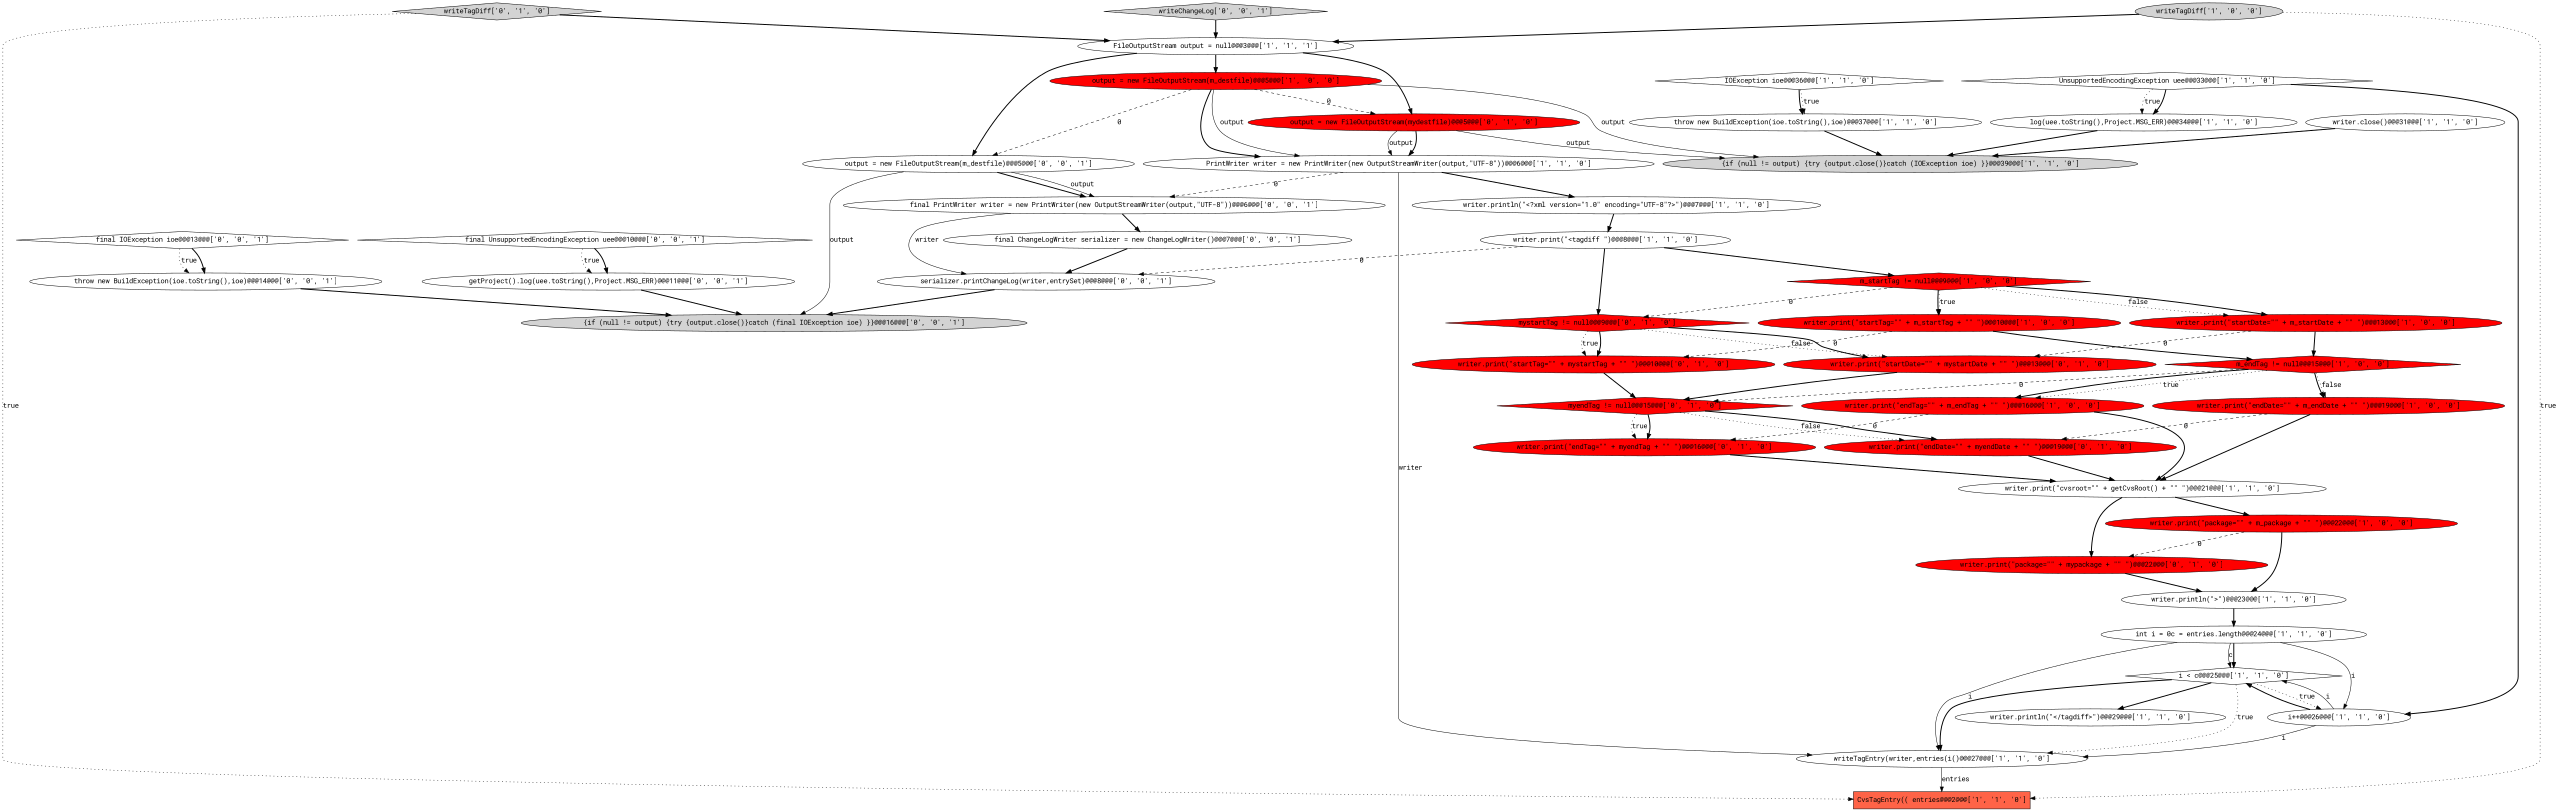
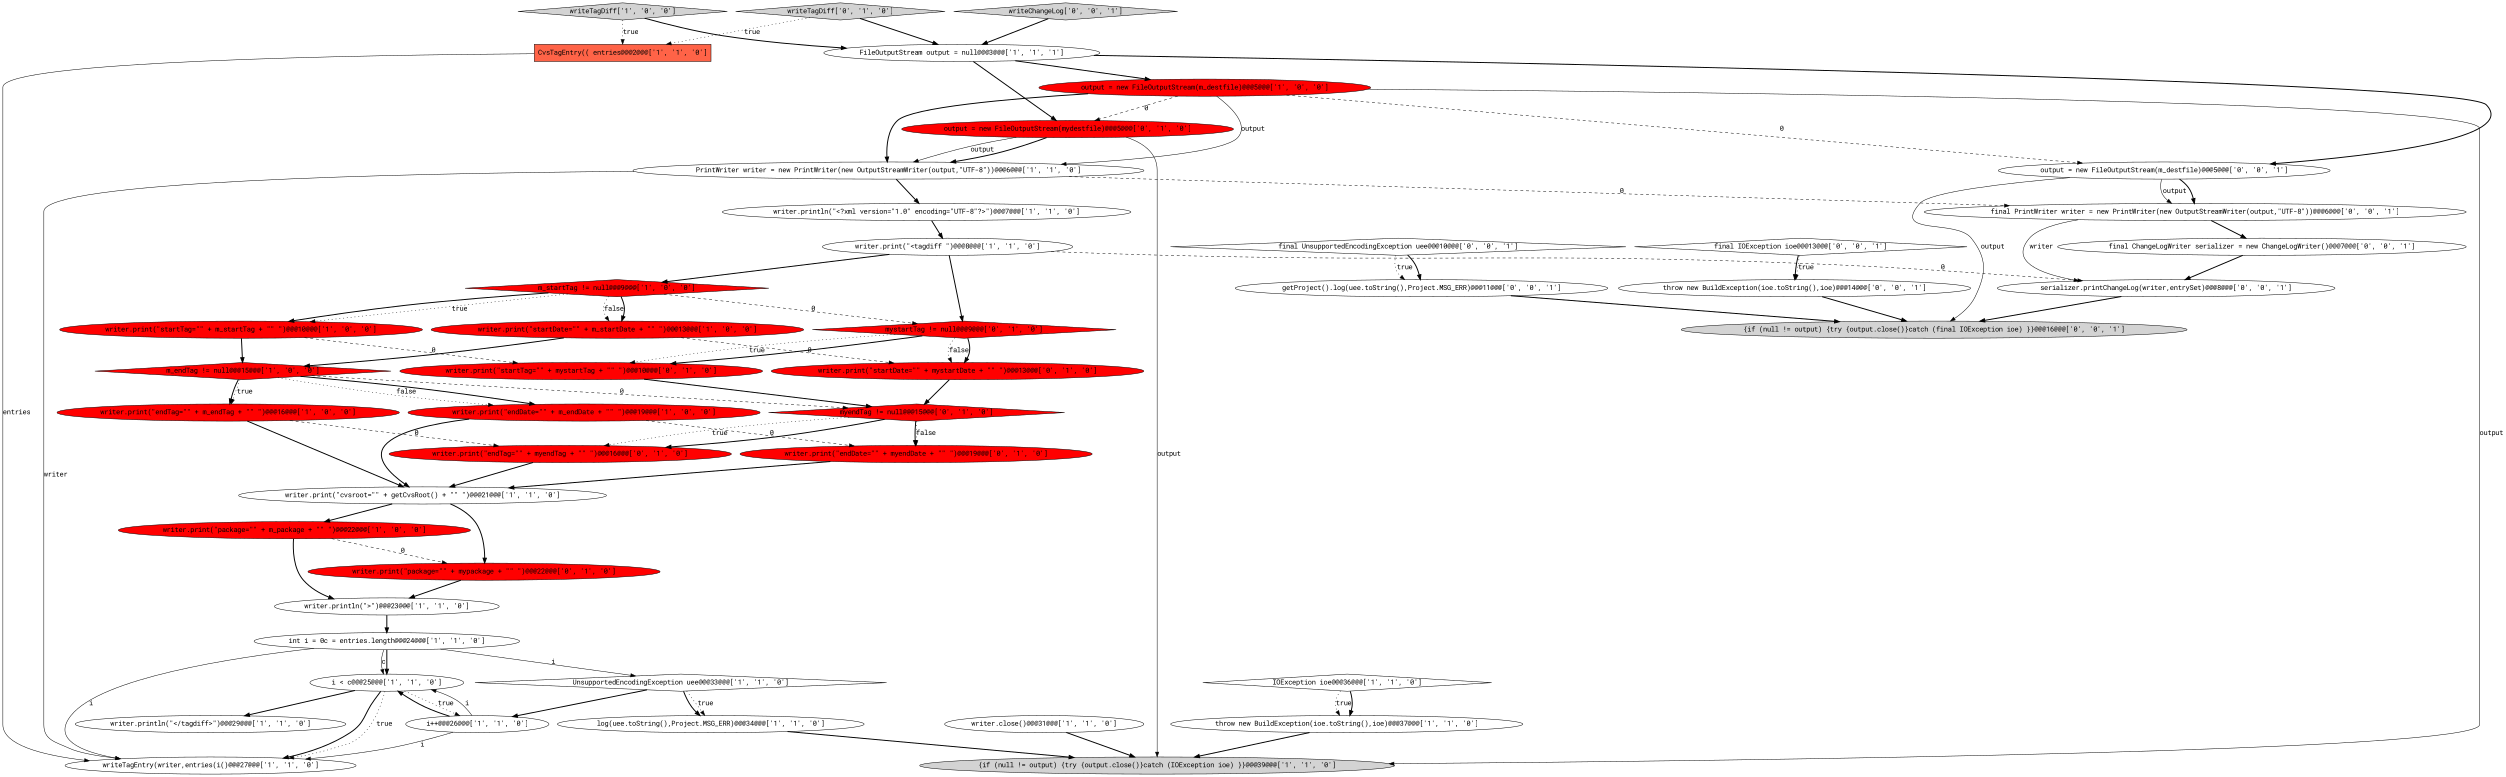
(2209, 11) -> (623, 11)
(2333, 658) -> (536, 662)
(2234, 676) -> (387, 683)
(1942, 777) -> (3, 186)
